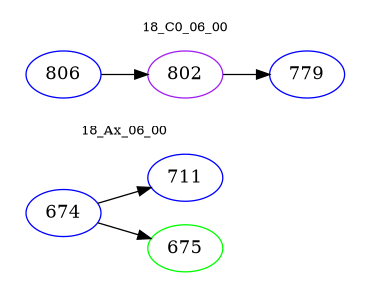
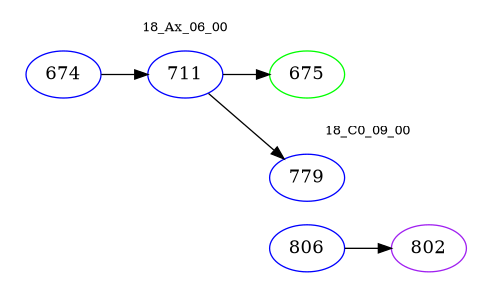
(185, 28) -> (368, 131)
(240, 74) -> (241, 122)
(118, 229) -> (240, 74)
